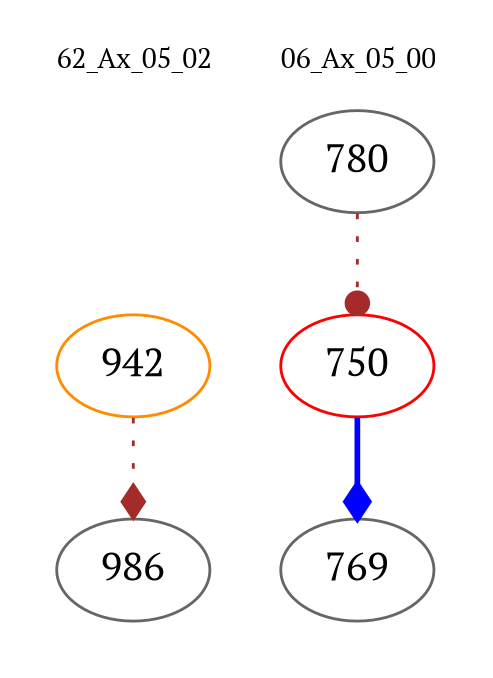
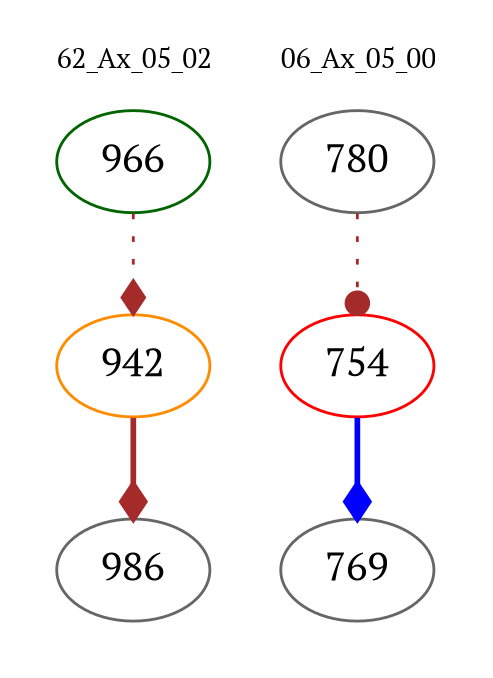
none -> (133, 162)
(357, 366) -> (357, 366)
(133, 451) -> (133, 451)
